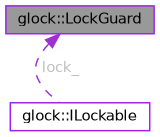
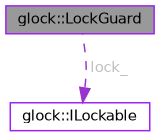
(37, 76) -> (86, 61)
